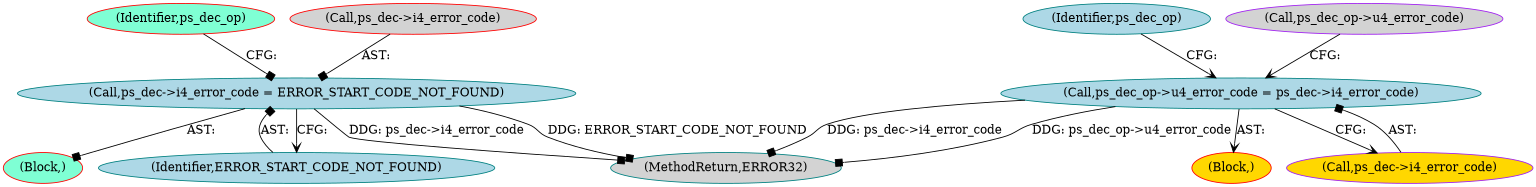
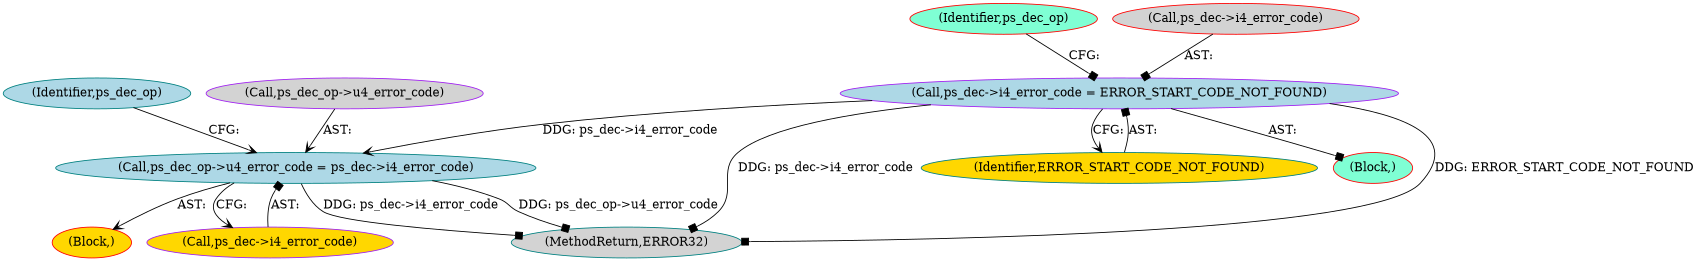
(1327, 56) -> (340, 131)
(297, 93) -> (1119, 93)
none -> (621, 116)
(297, 168) -> (1119, 168)
